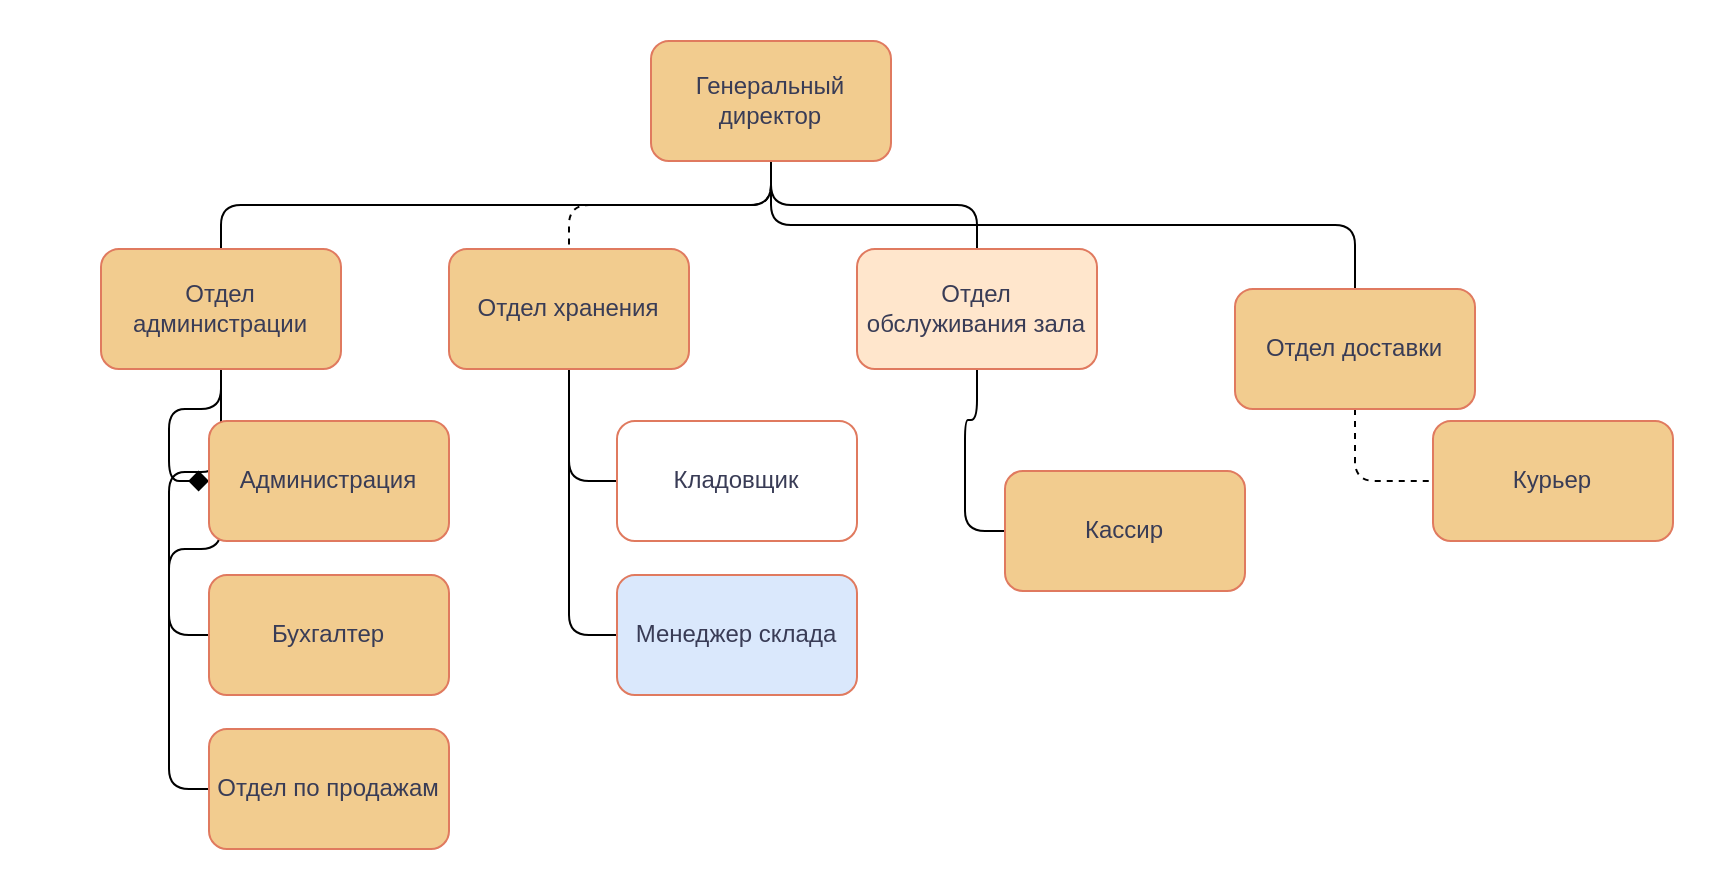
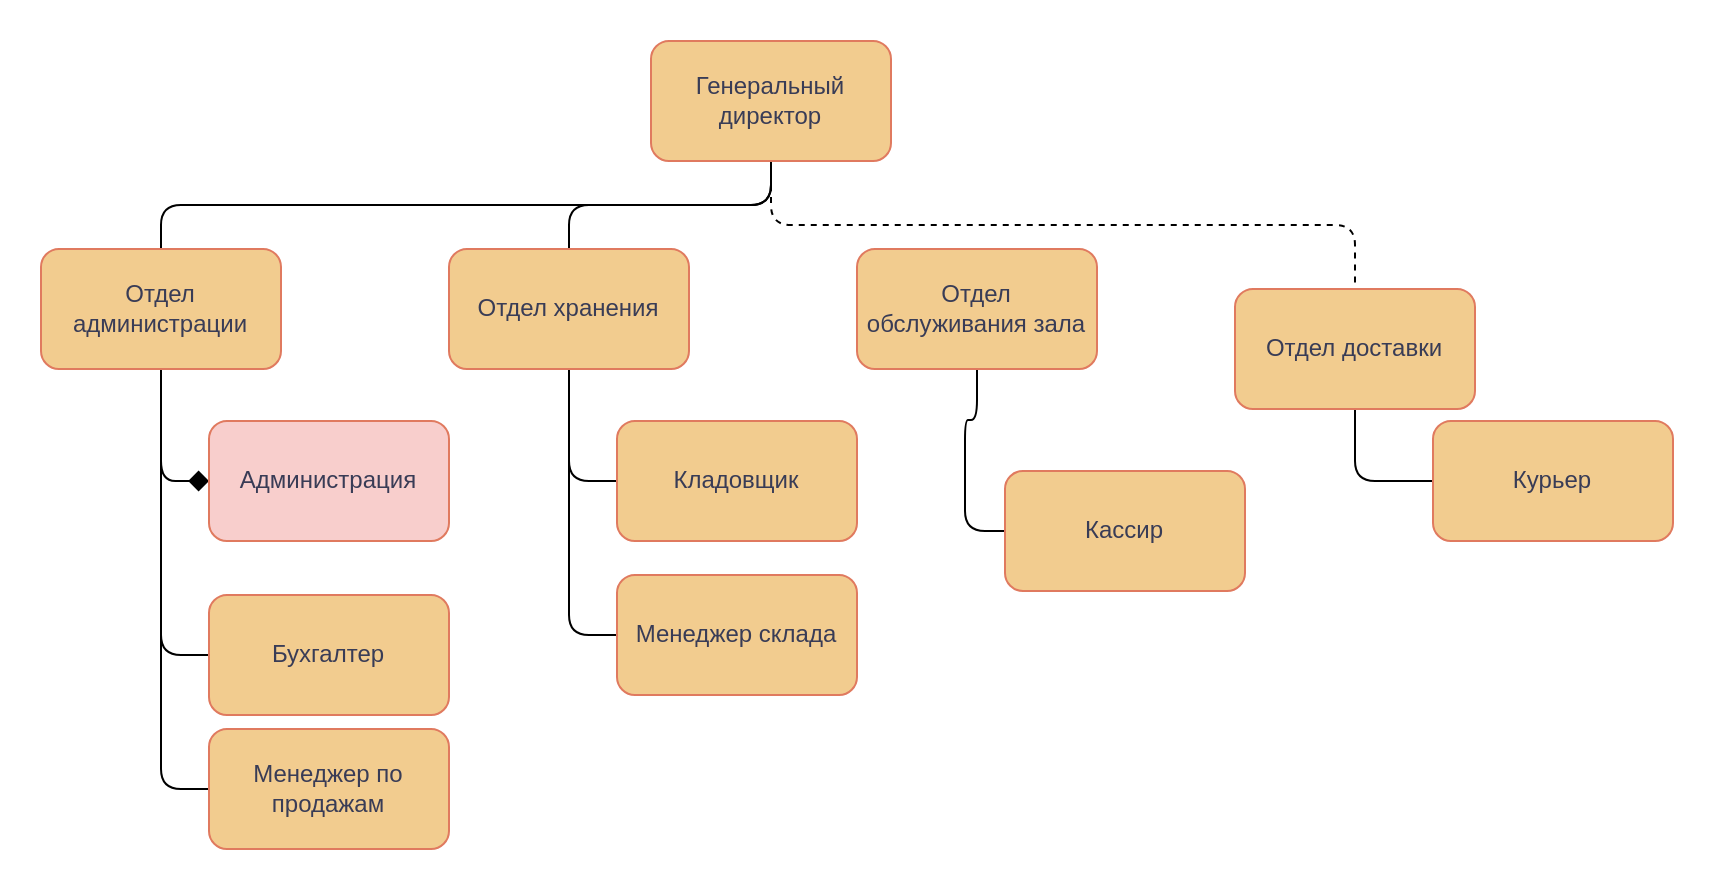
(892, 205) -> none
(1194, 225) -> (1194, 225)
(569, 227) -> (569, 227)
(221, 309) -> (161, 309)
(977, 309) -> (977, 309)
(1367, 480) -> (1367, 480)
(329, 481) -> (329, 481)
(737, 481) -> (737, 481)
(329, 635) -> (329, 655)
(737, 635) -> (737, 635)
(329, 789) -> (329, 789)
